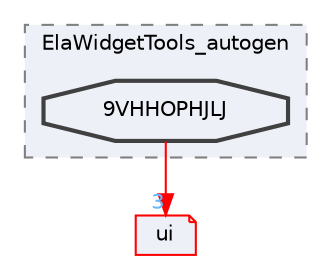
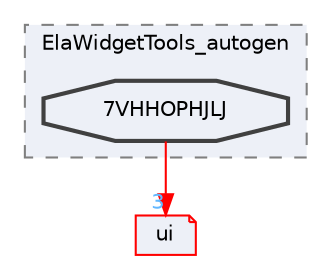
(166, 111) -> (166, 111)
